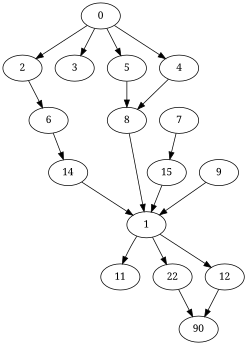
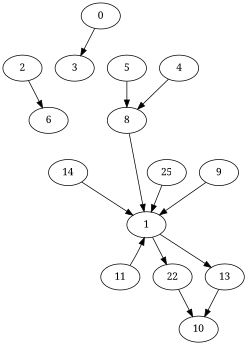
(112, 39) -> none
(65, 40) -> none
(137, 40) -> none
(179, 120) -> none
(57, 143) -> none
(167, 173) -> (167, 173)
(131, 247) -> (136, 255)
(225, 277) -> (225, 277)
(199, 329) -> (199, 329)
